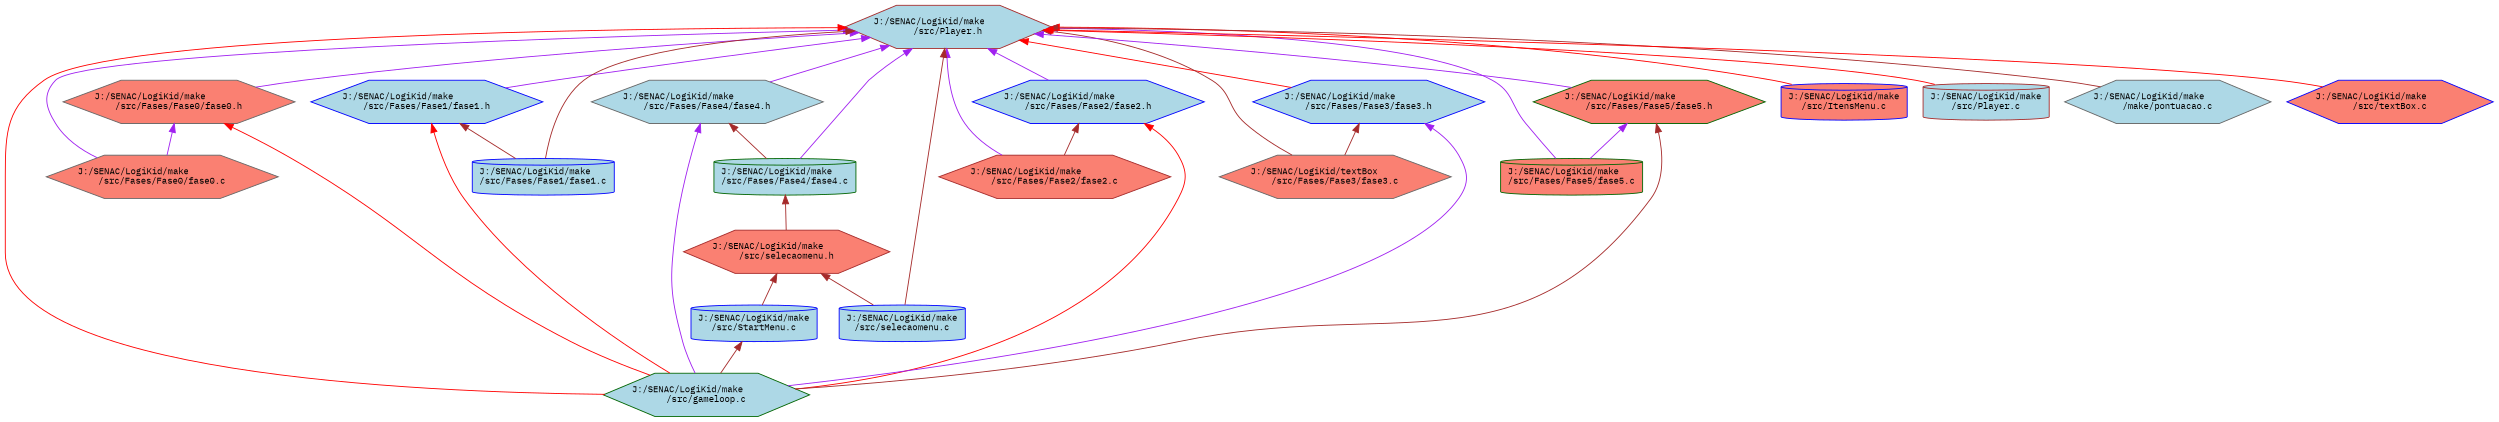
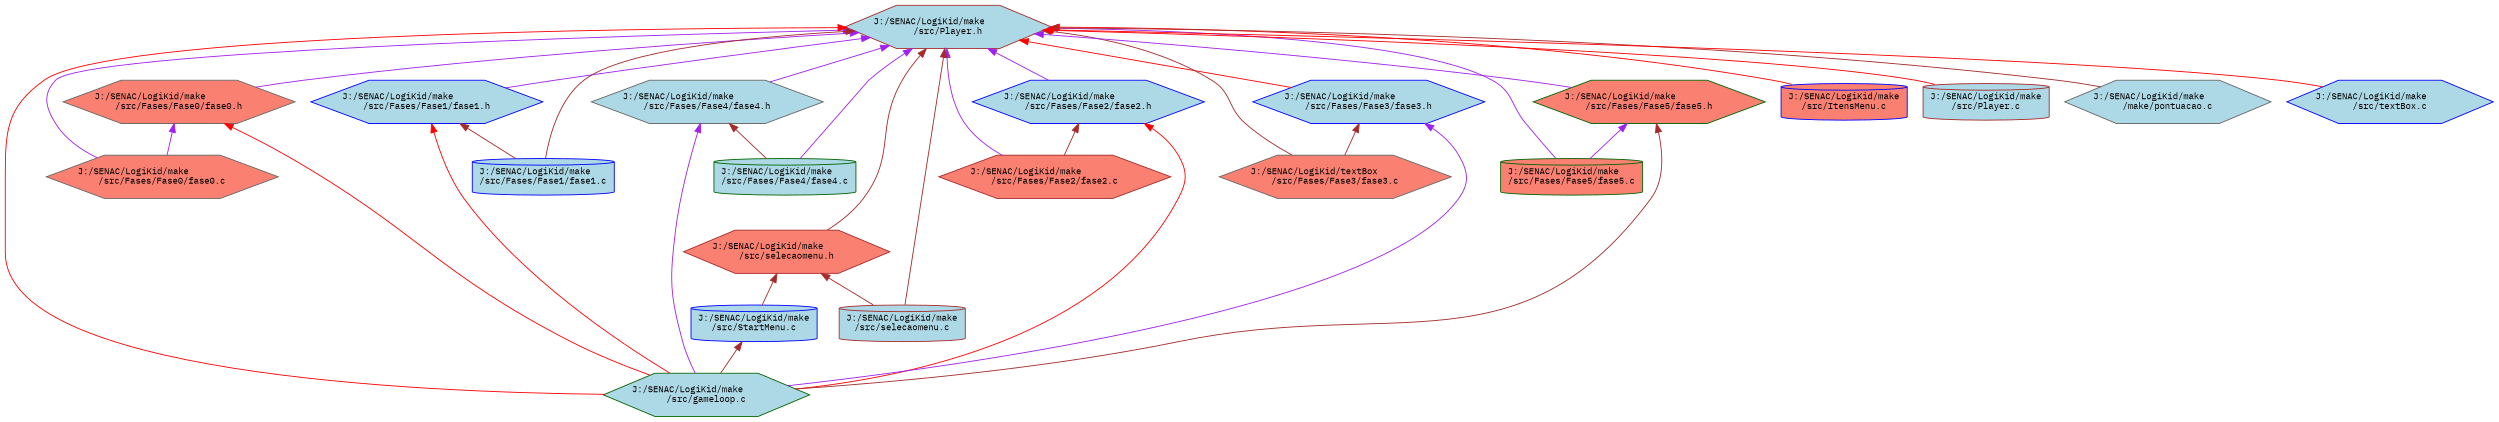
(2390, 102) -> (2390, 102)
(786, 217) -> (884, 149)
(902, 323) -> (902, 323)
